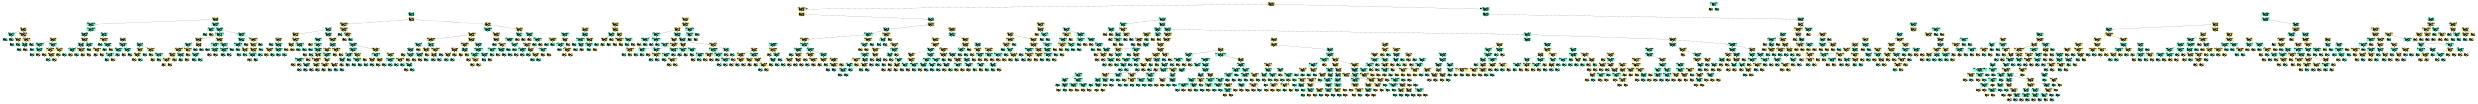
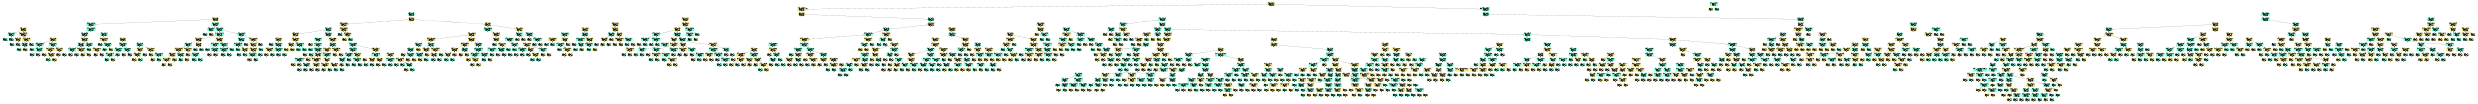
(683, 50) -> (683, 50)
(798, 60) -> (798, 60)
